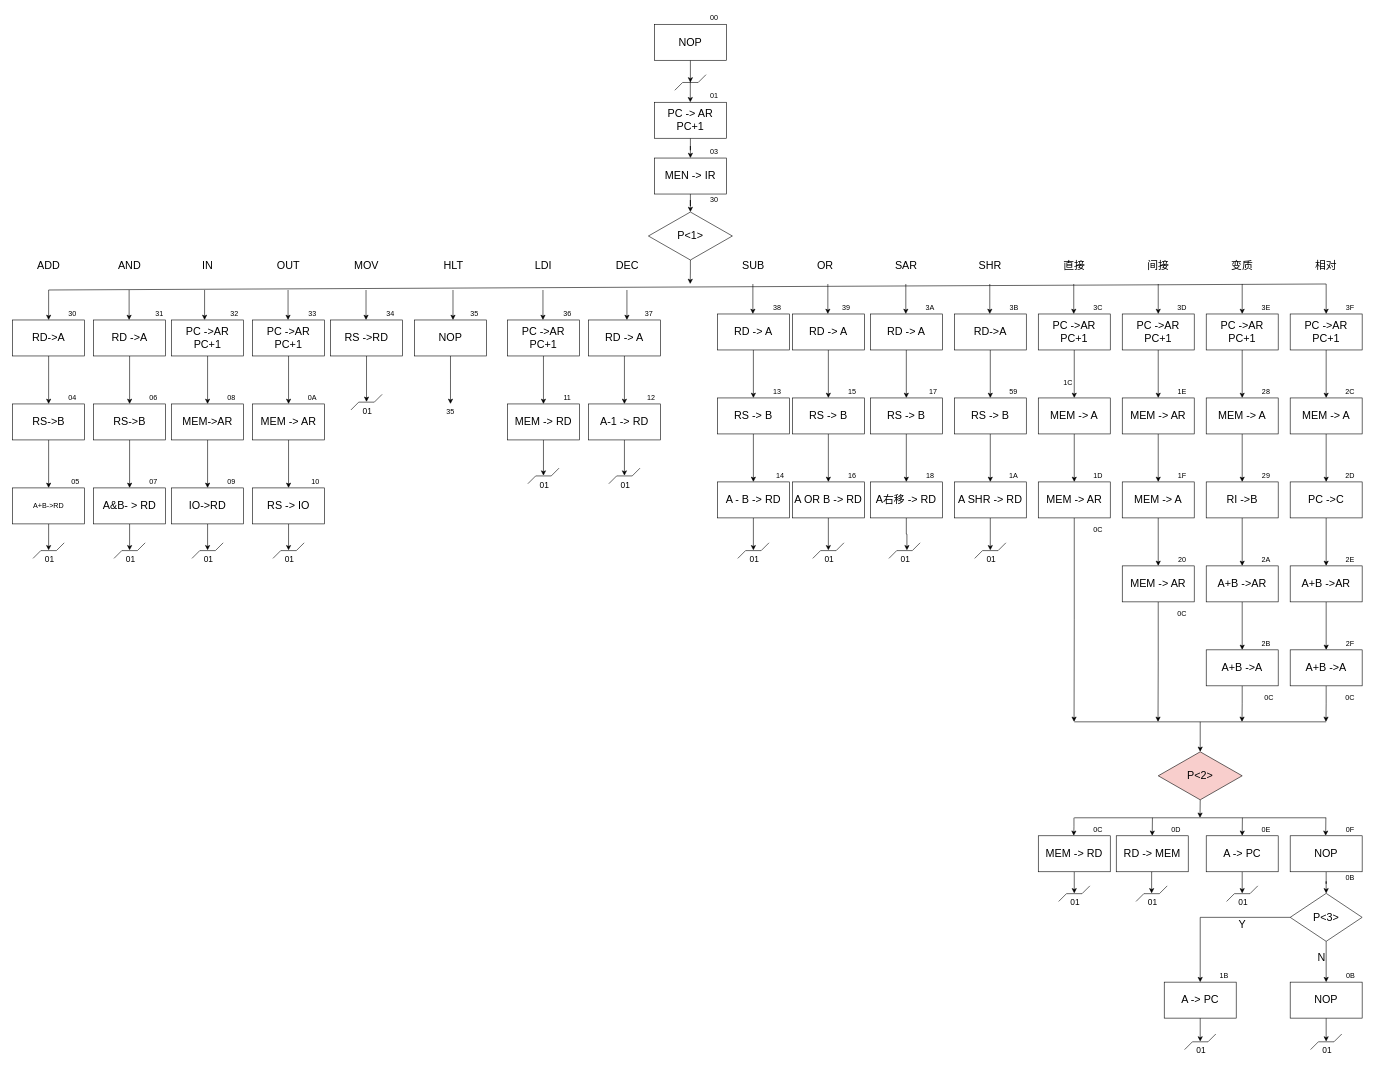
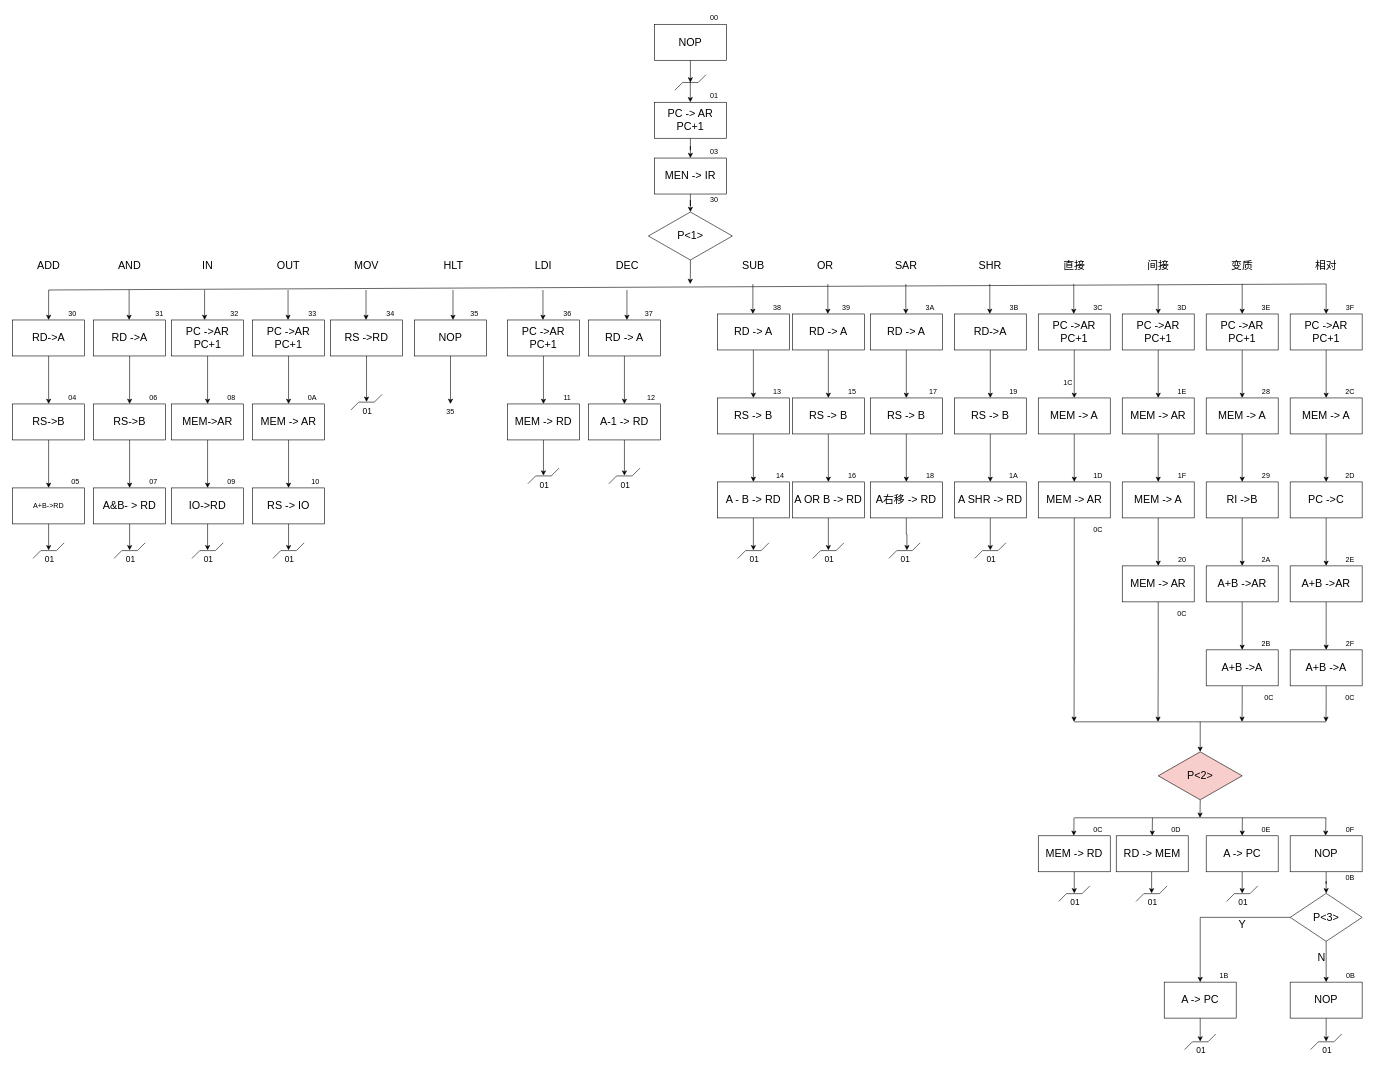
(1014, 392) -> (1014, 392)
